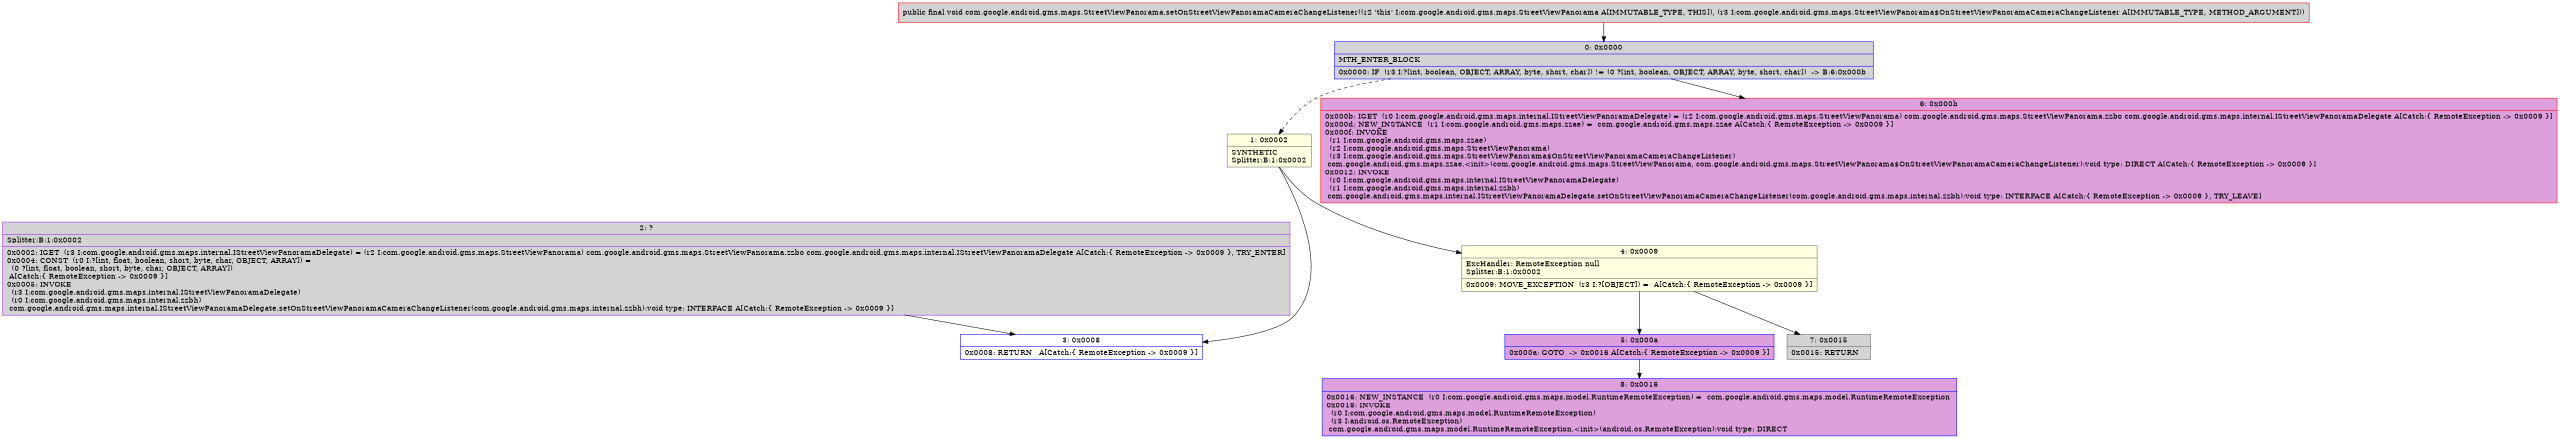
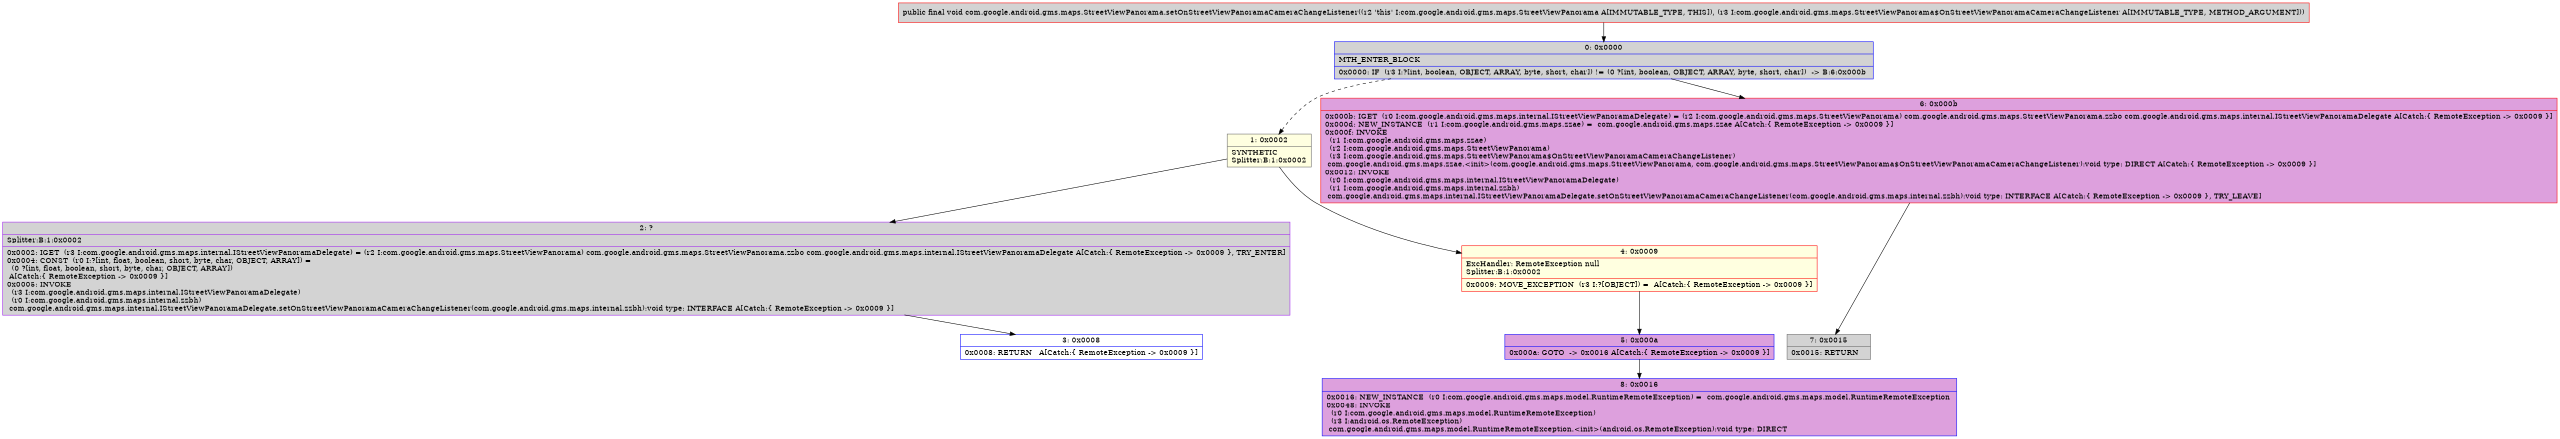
(1639, 269) -> (1639, 269)
(1309, 286) -> (1061, 190)
(1744, 312) -> (1874, 266)
(1361, 405) -> (1361, 405)
